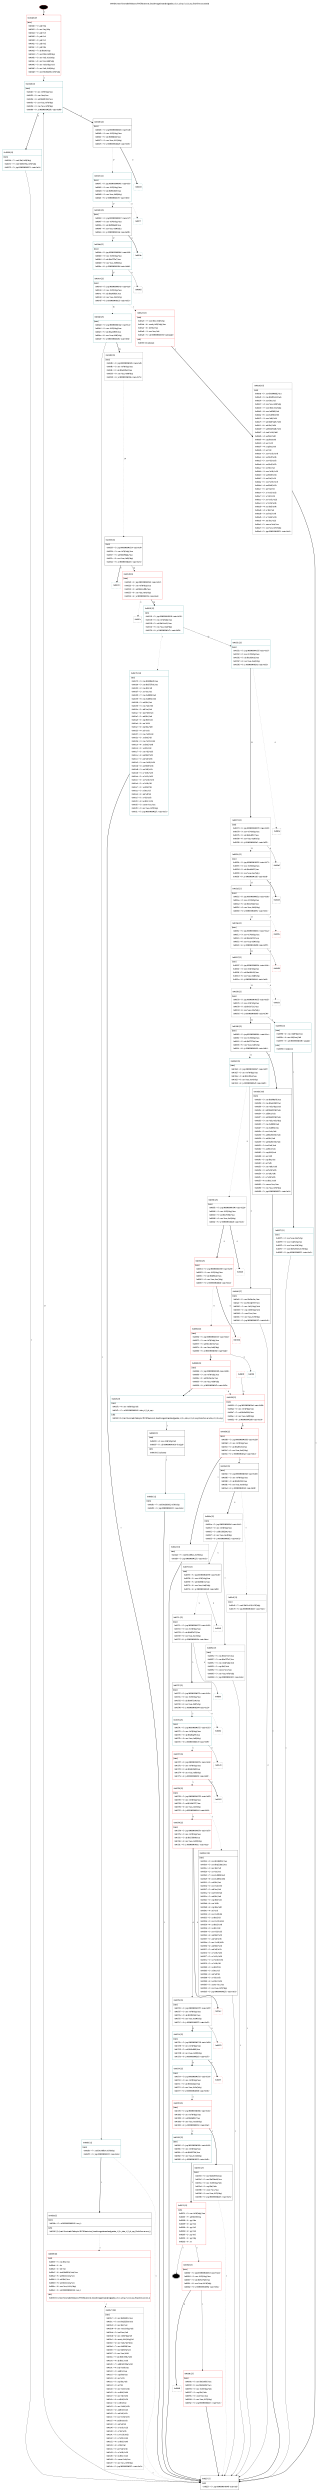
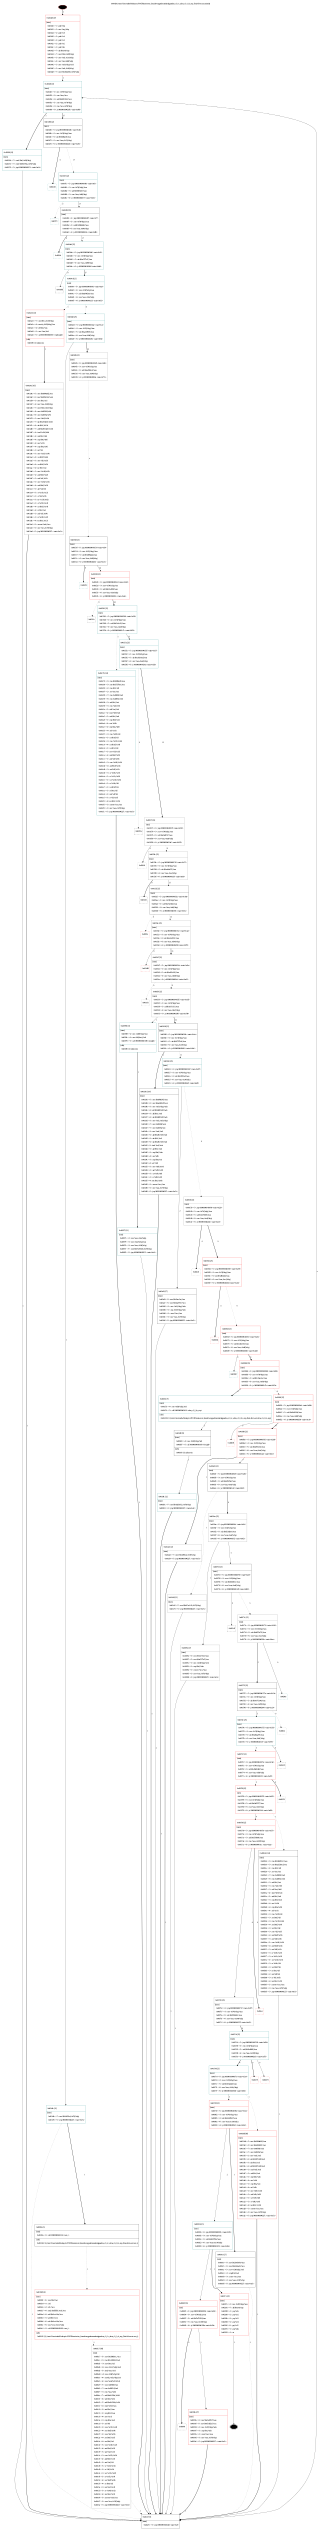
(242, 1386) -> (249, 1424)
(214, 2033) -> (261, 2068)
none -> (257, 2175)
(197, 2253) -> (205, 2274)
